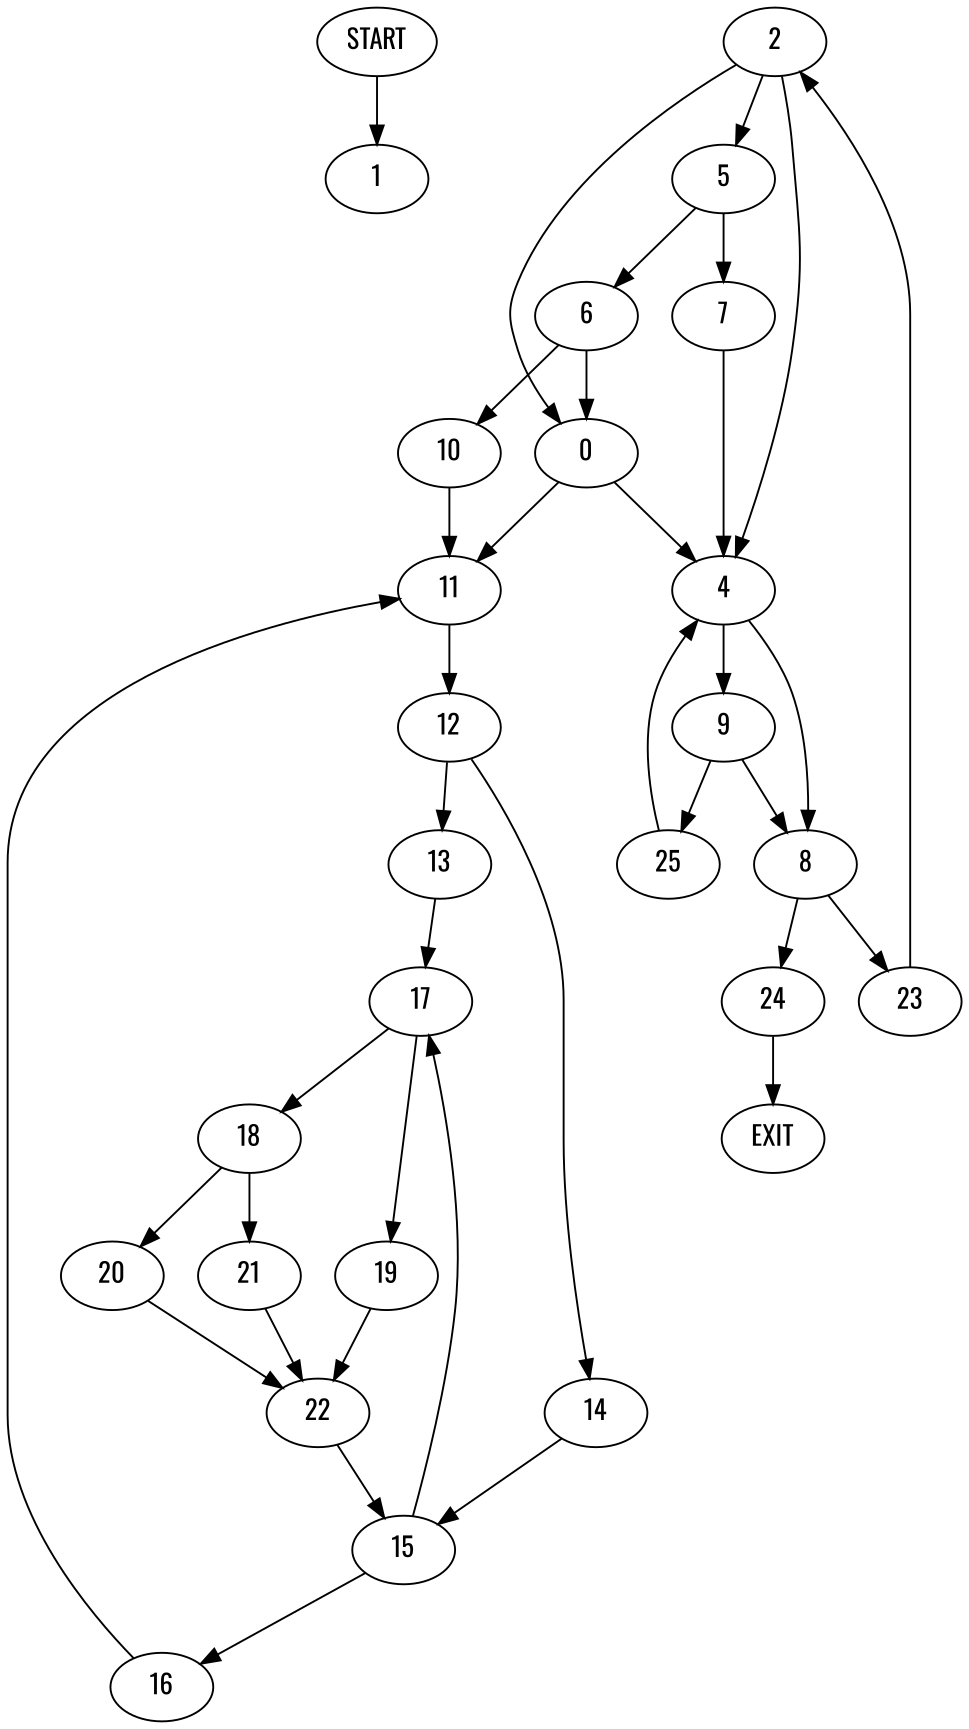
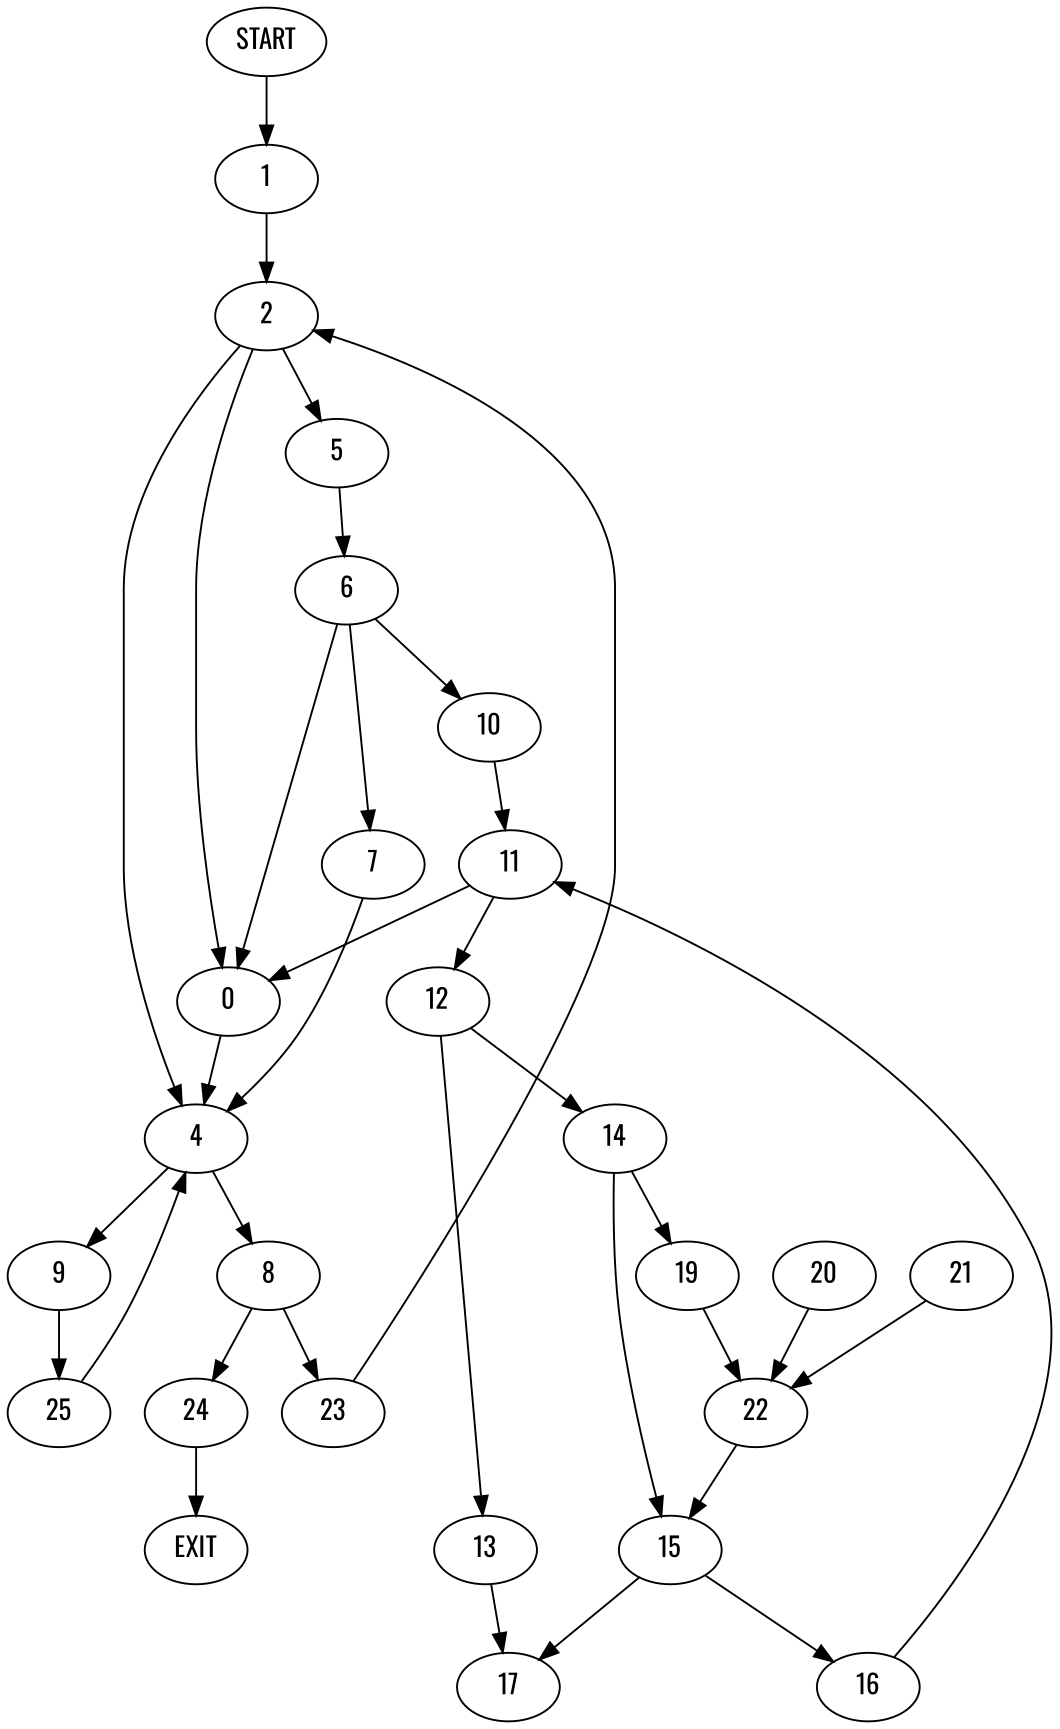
none -> (267, 238)
(724, 238) -> (359, 718)
(525, 515) -> (378, 929)
(760, 788) -> none
(405, 1129) -> (647, 1199)
(249, 1139) -> none
